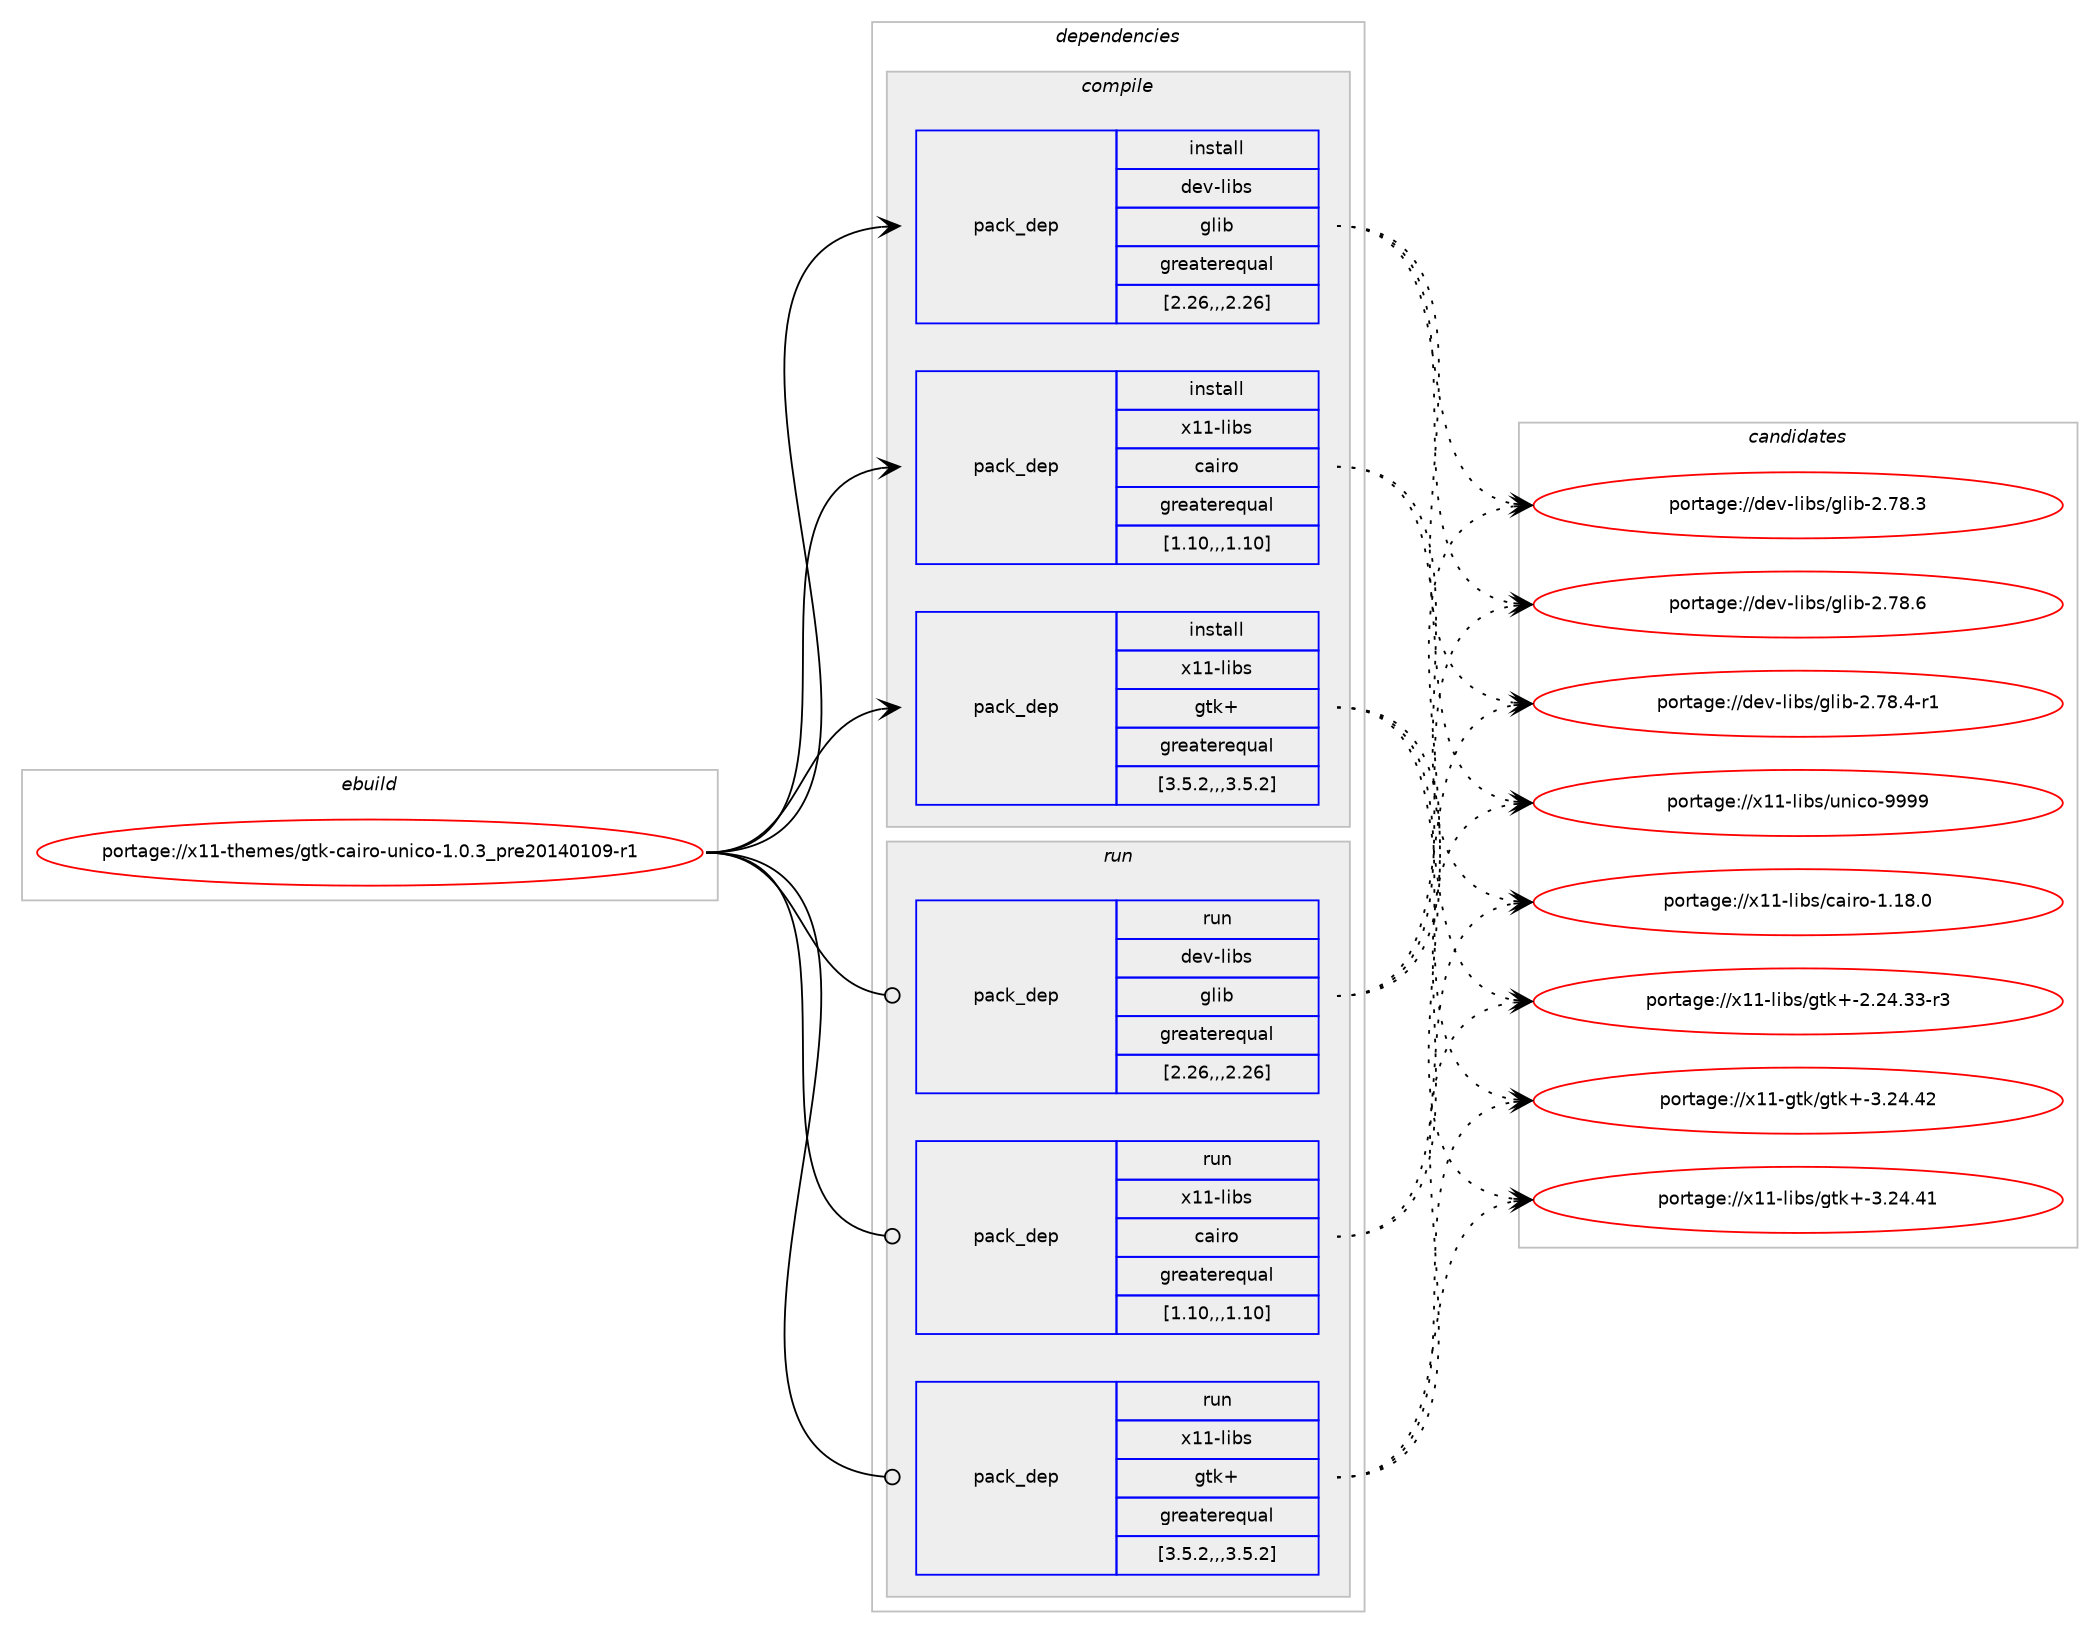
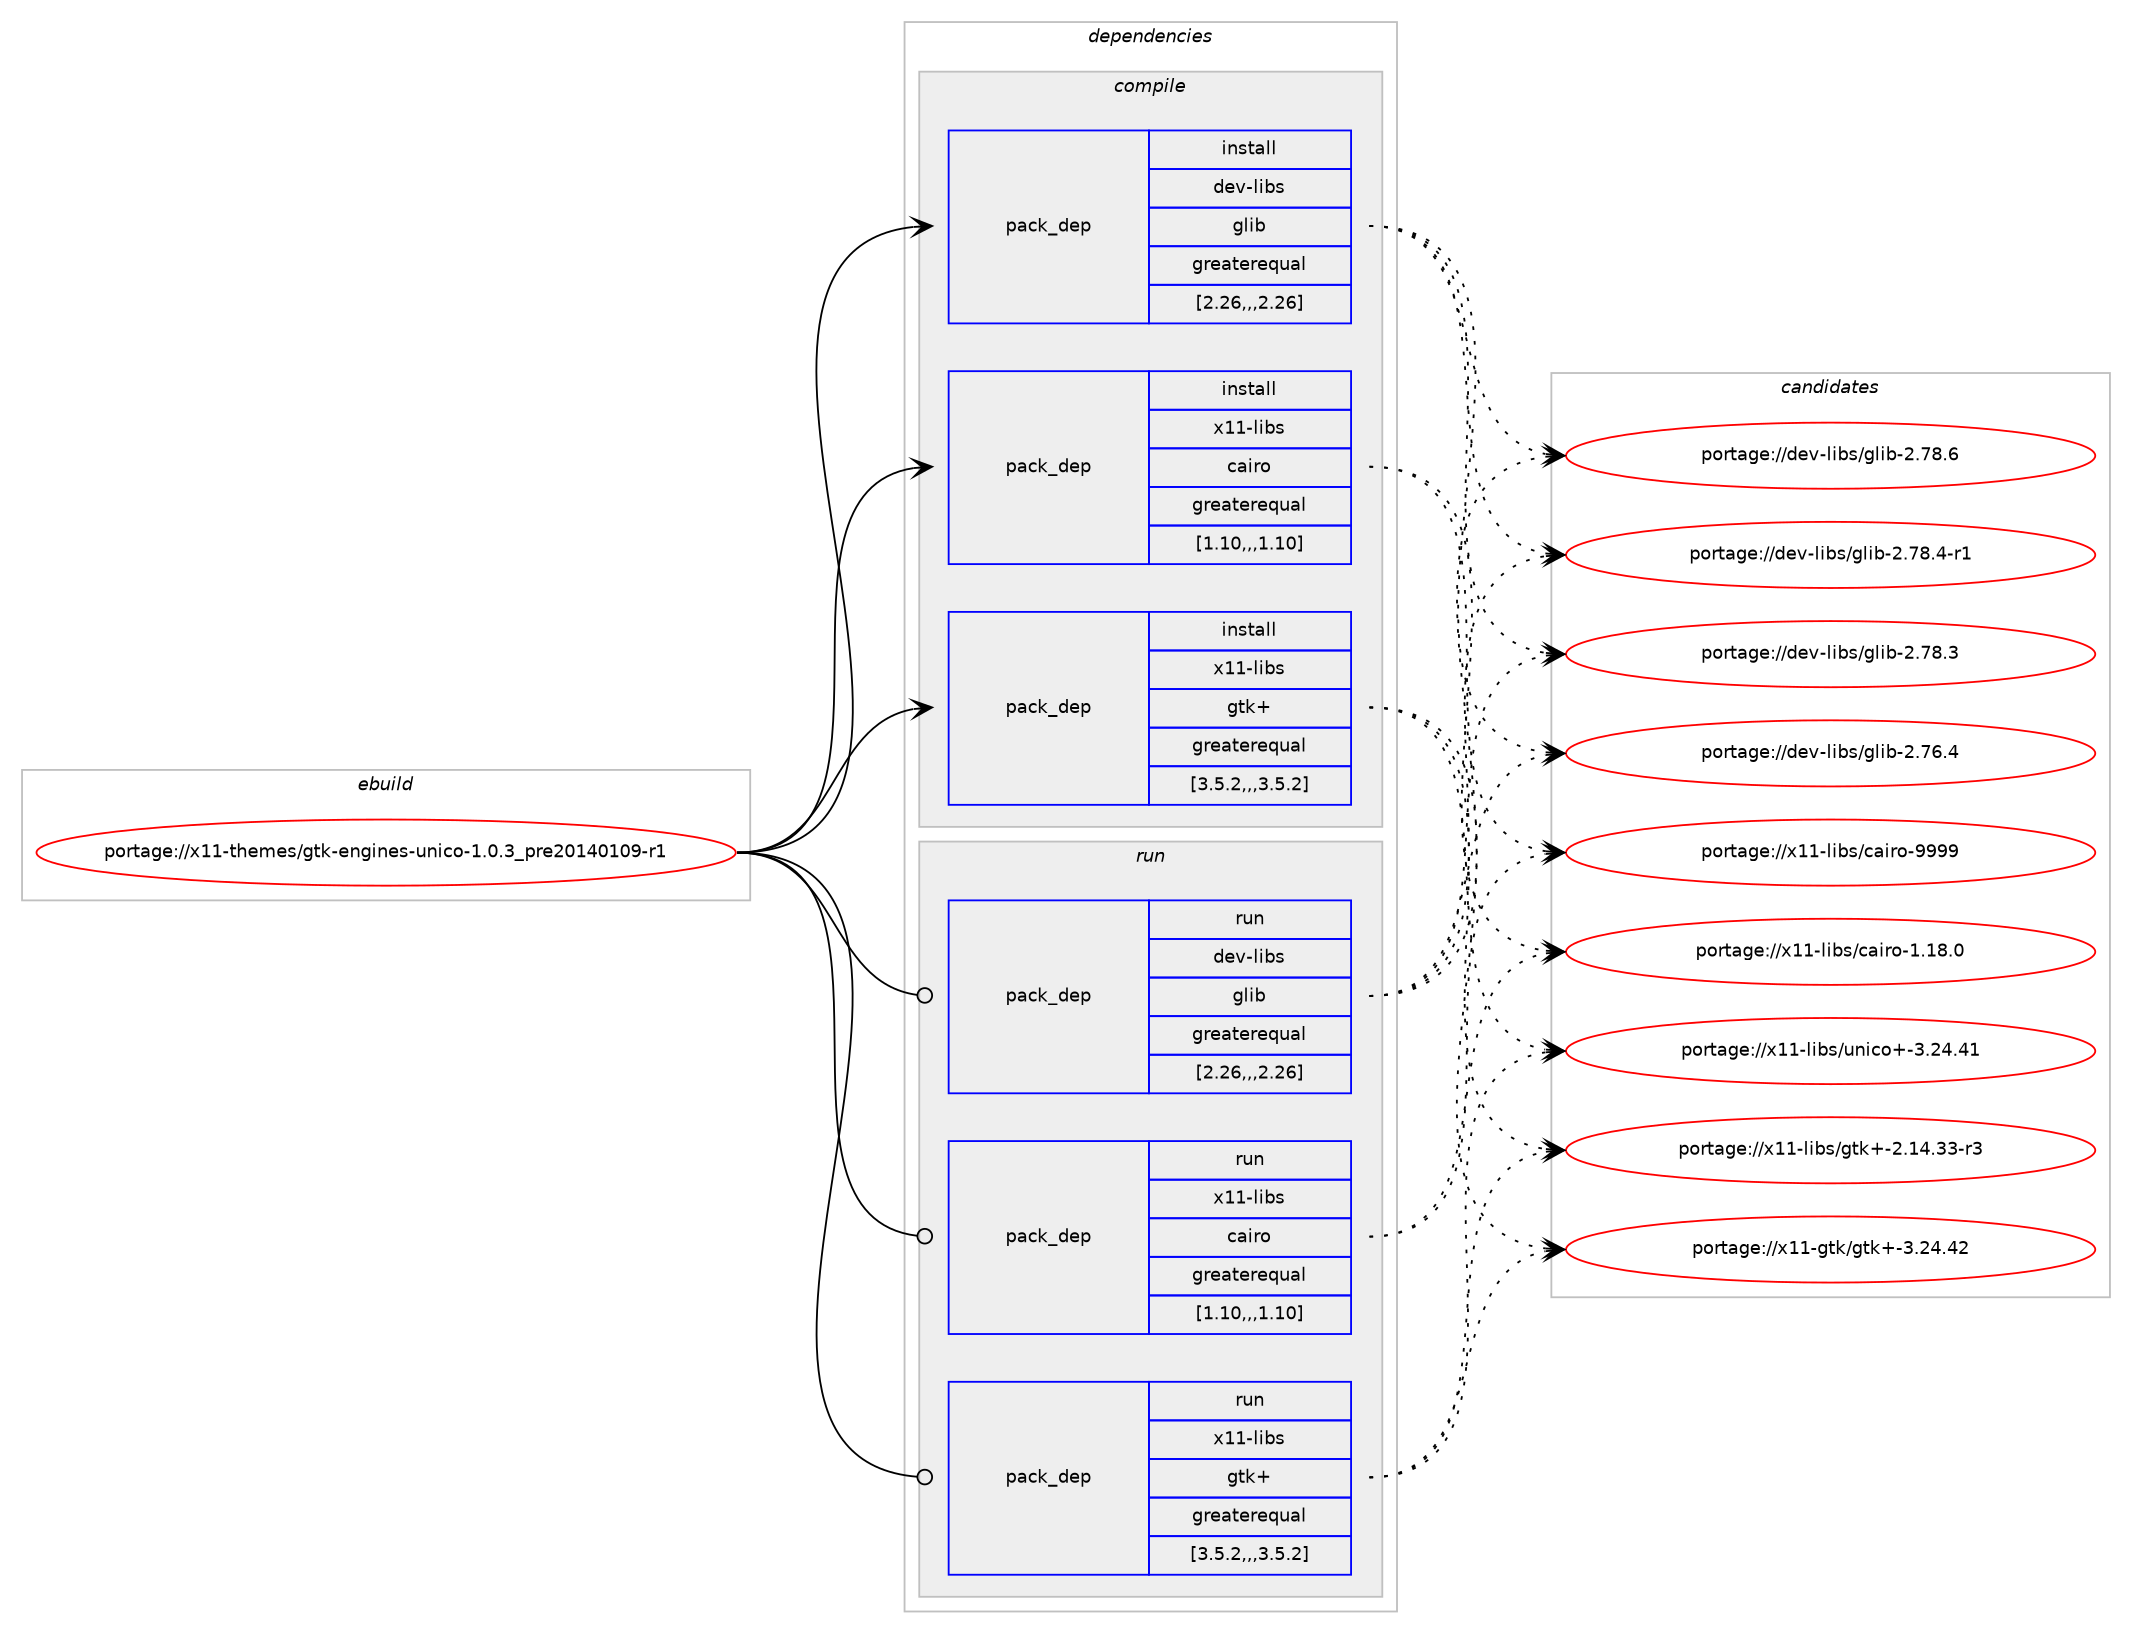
none -> (1831, 753)
(1798, 803) -> (1831, 853)
(370, 853) -> (386, 853)
(1798, 1001) -> (1831, 1150)
(1798, 1200) -> (1831, 1051)
